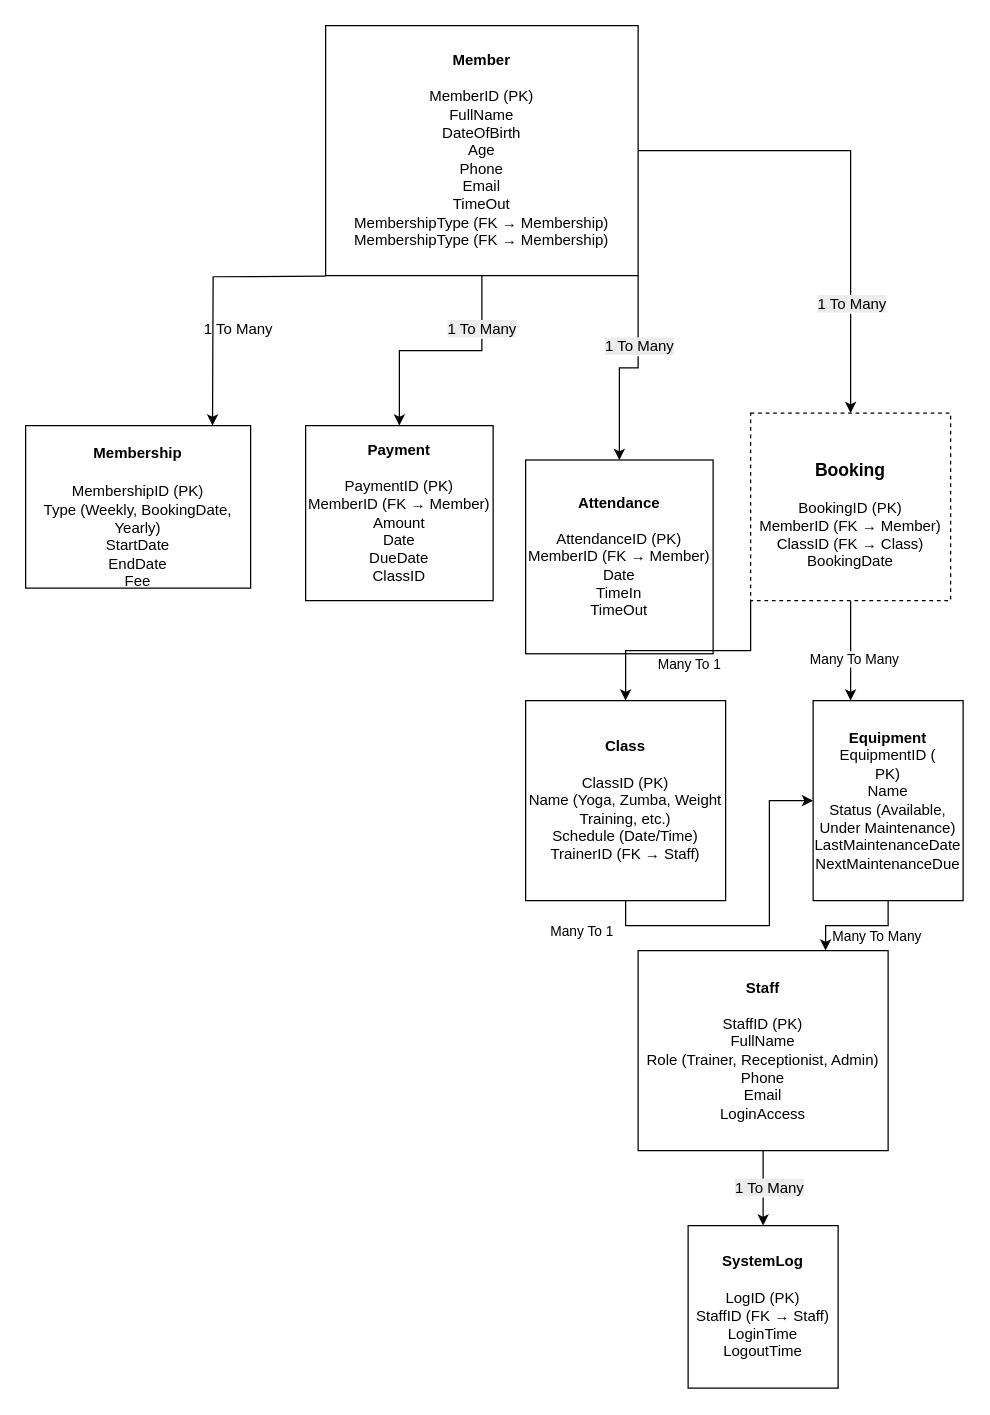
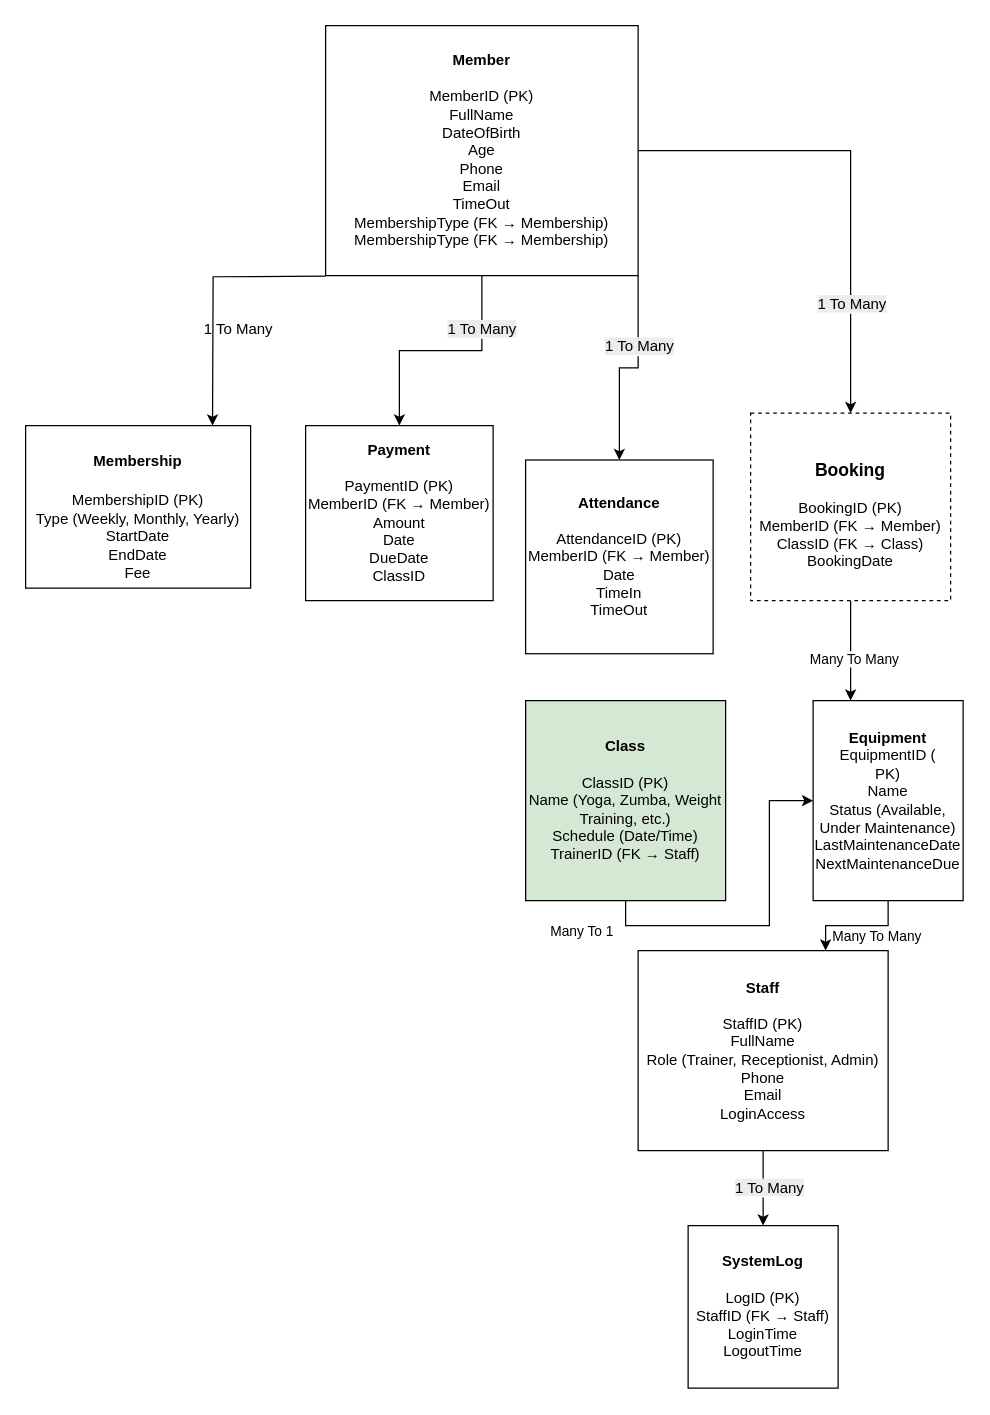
(138, 507) -> (138, 507)
(693, 651) -> none
(626, 801) -> (626, 801)
